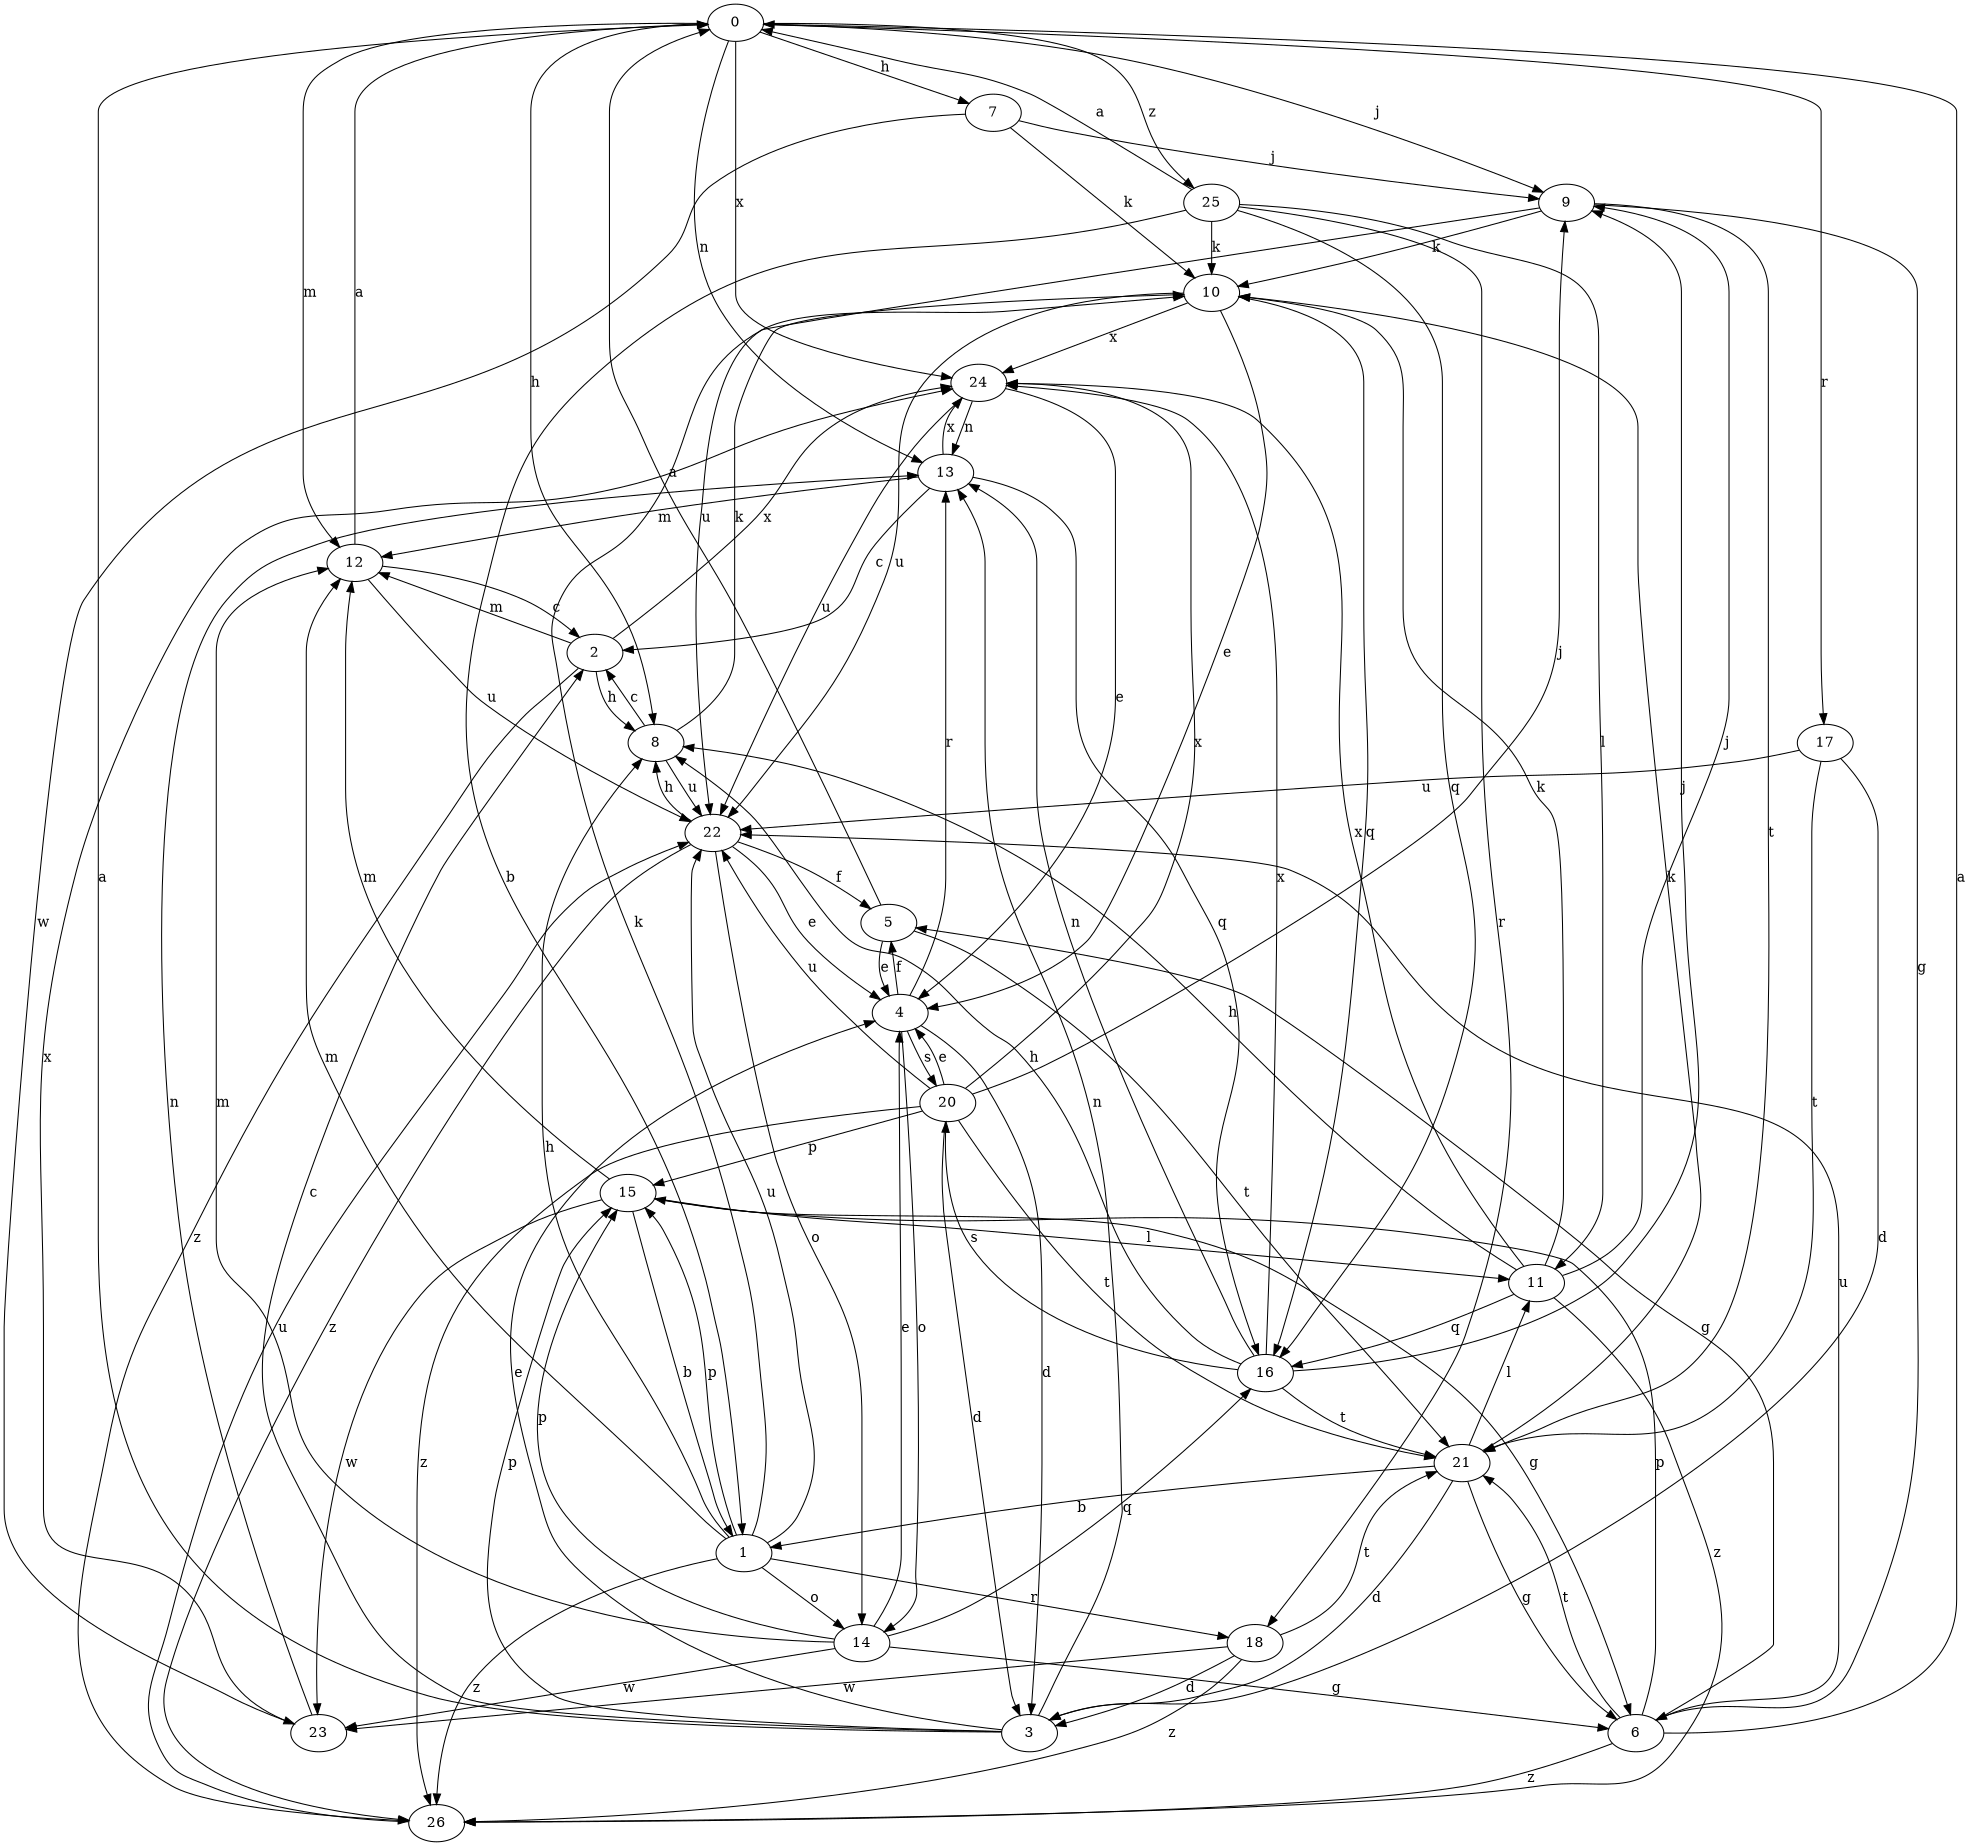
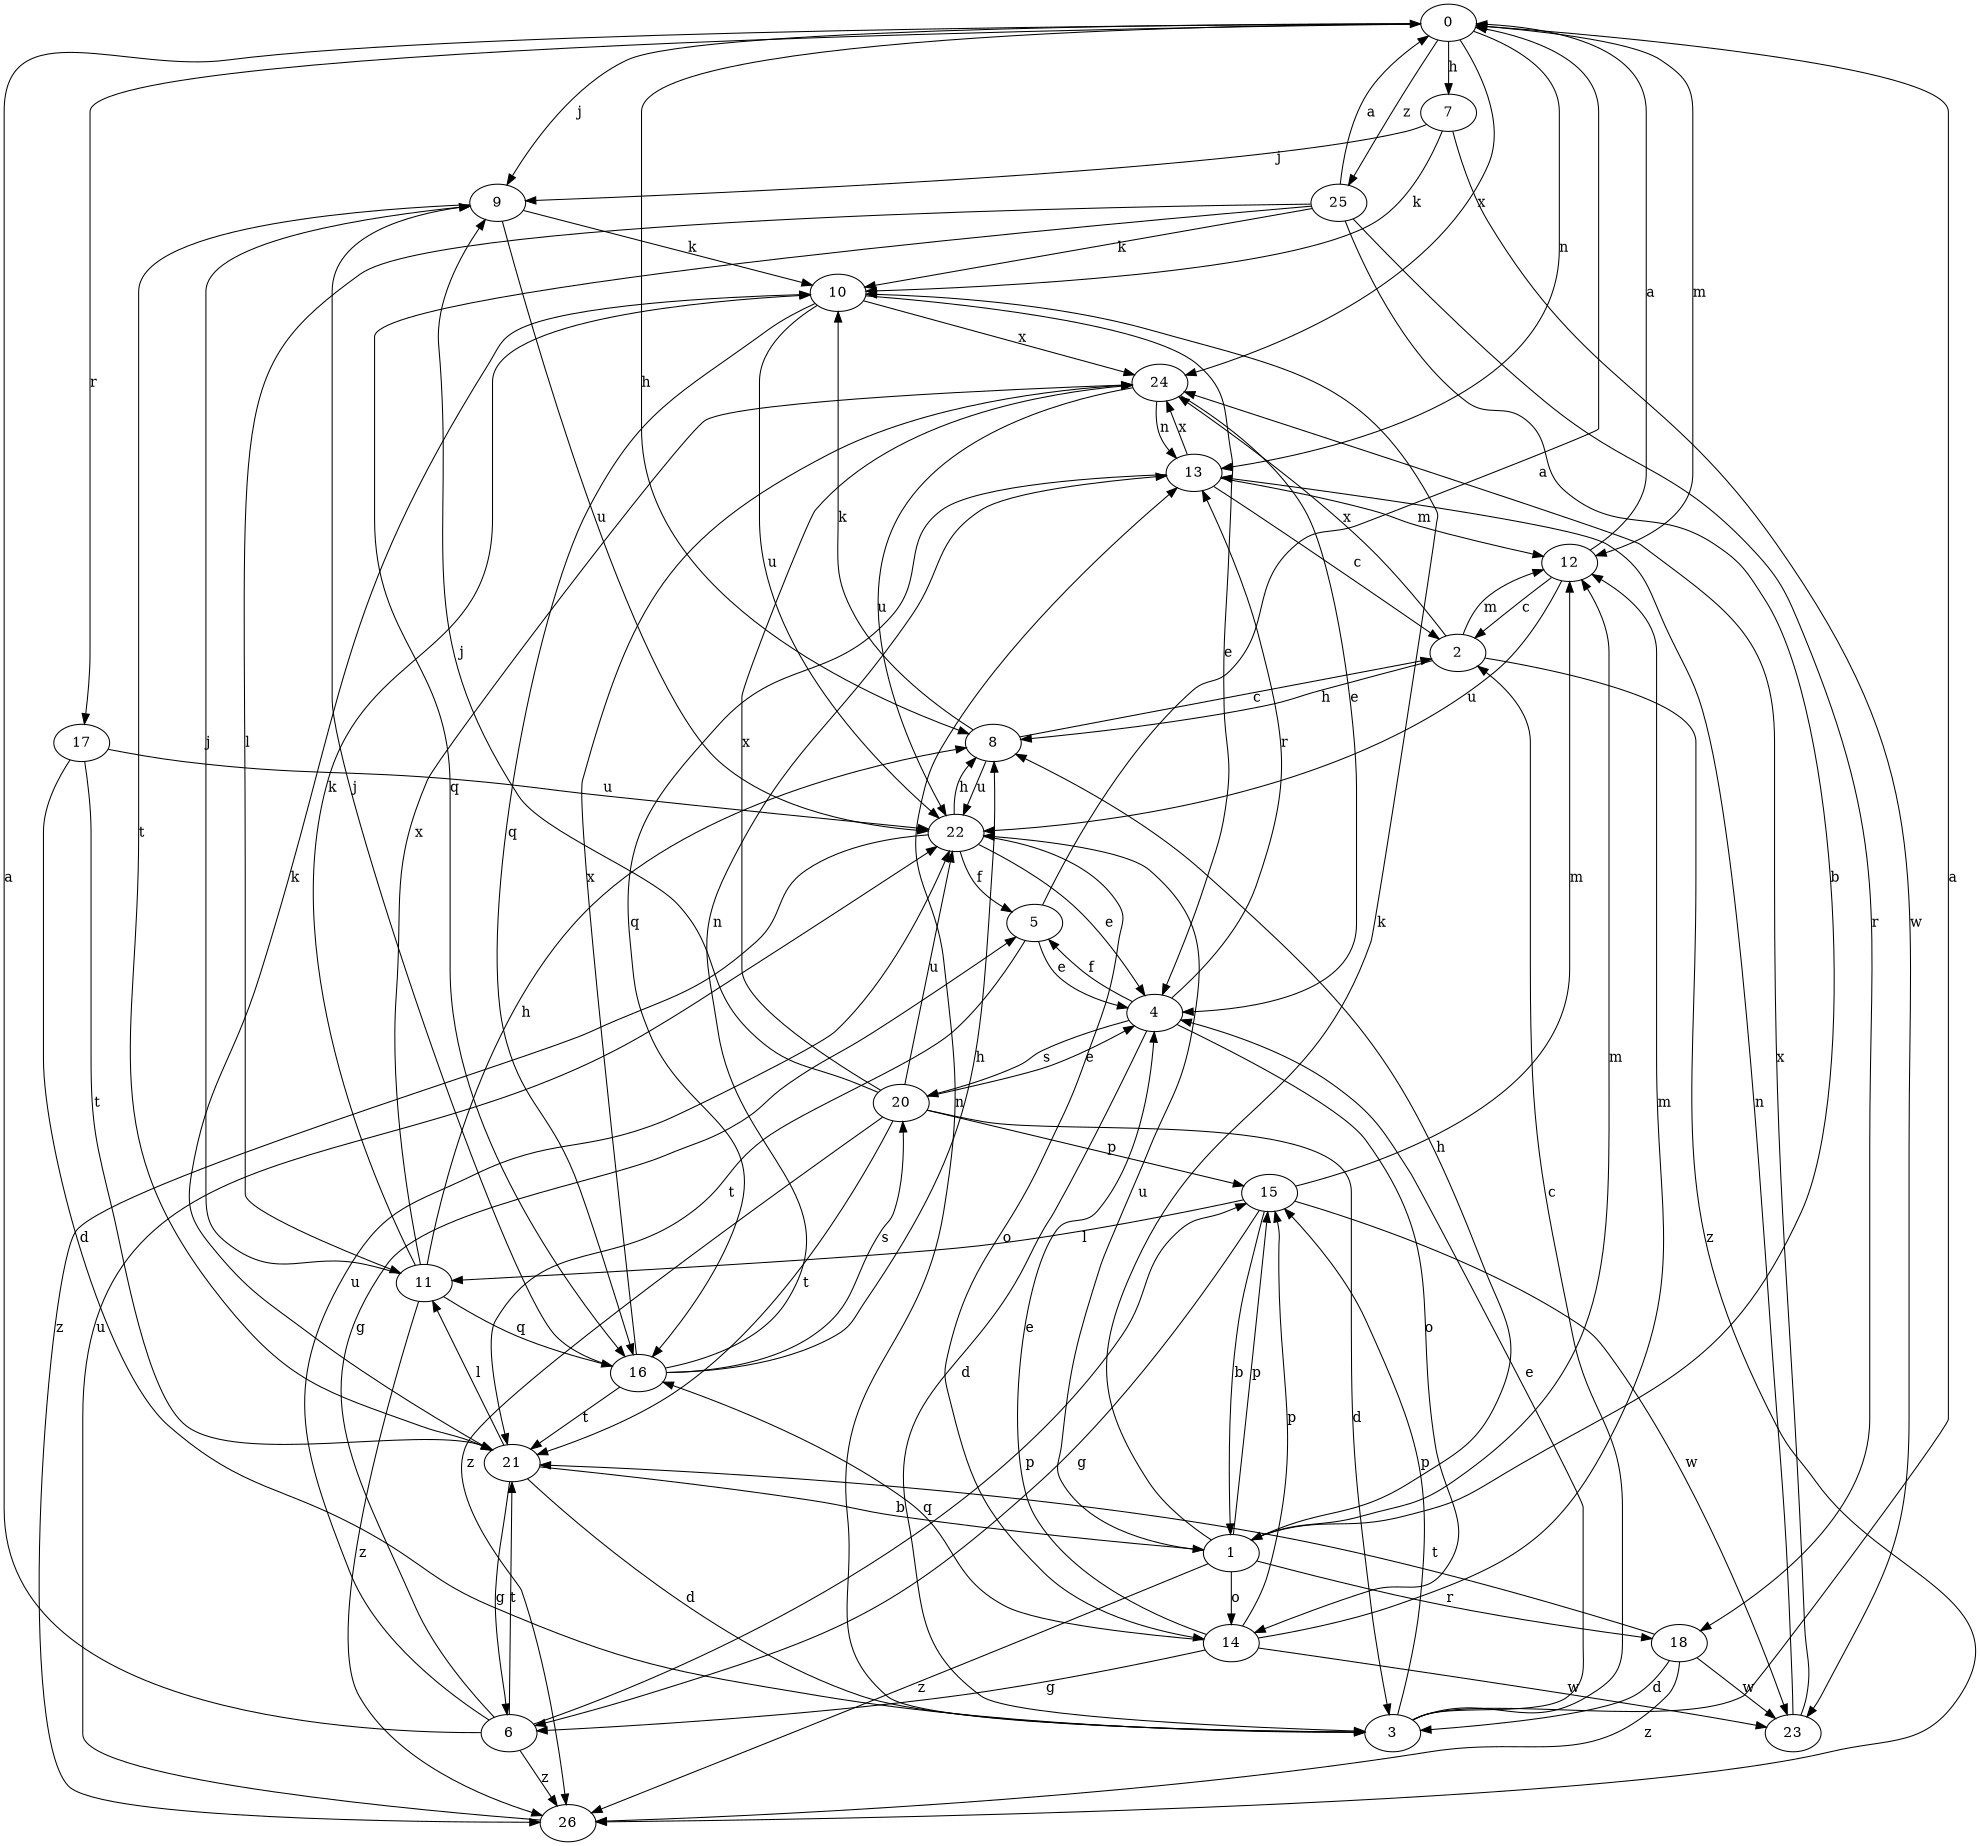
(1917, 912) -> none
